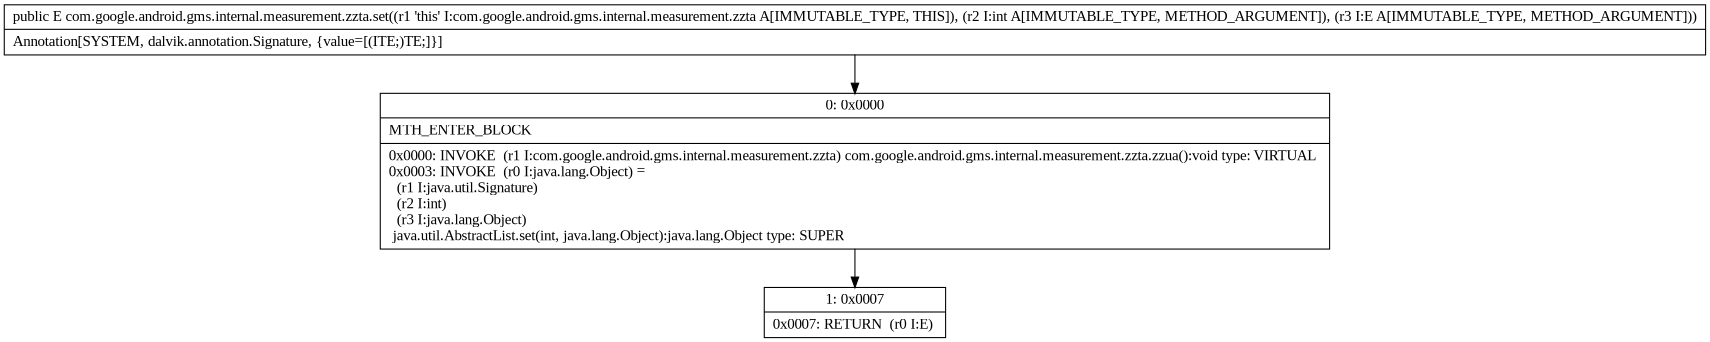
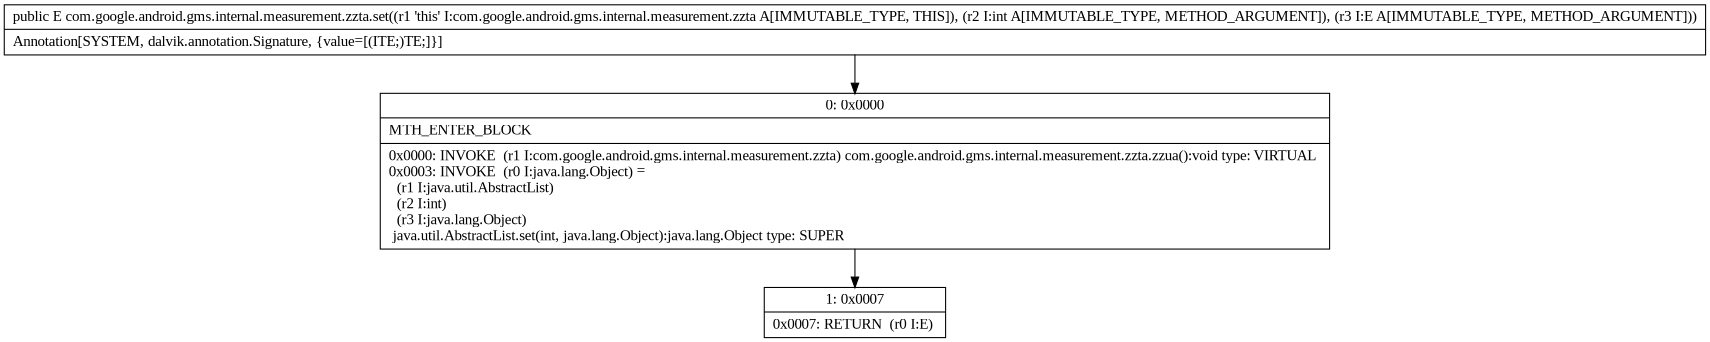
(463, 188) -> (471, 188)
